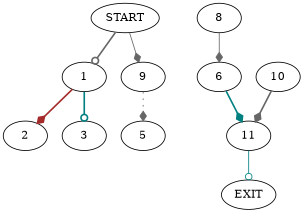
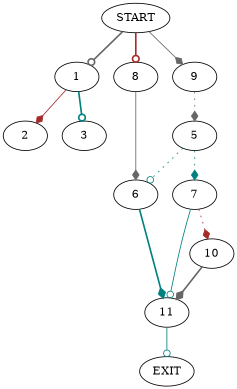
none -> (136, 44)
(59, 103) -> (54, 103)
none -> (168, 163)
none -> (195, 195)
